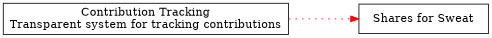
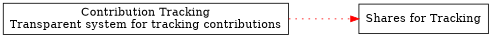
(424, 19) -> (424, 19)
